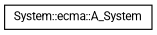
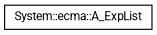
(78, 17) -> (78, 17)
